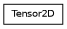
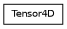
(33, 14) -> (33, 14)
